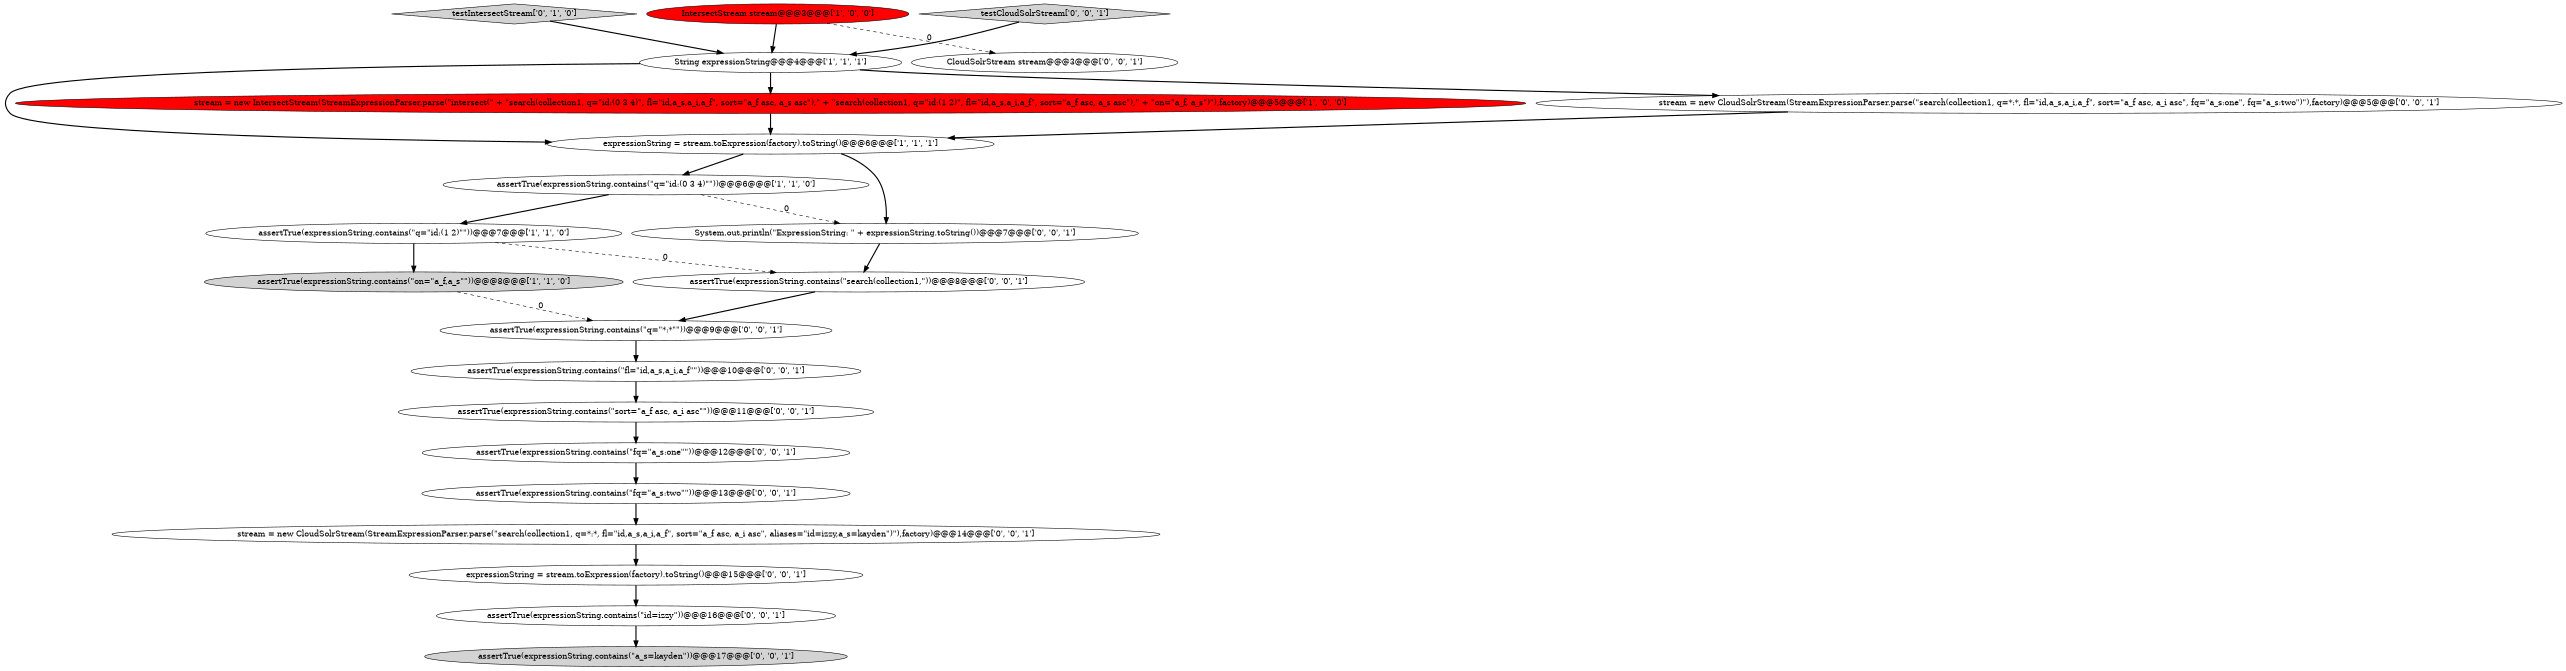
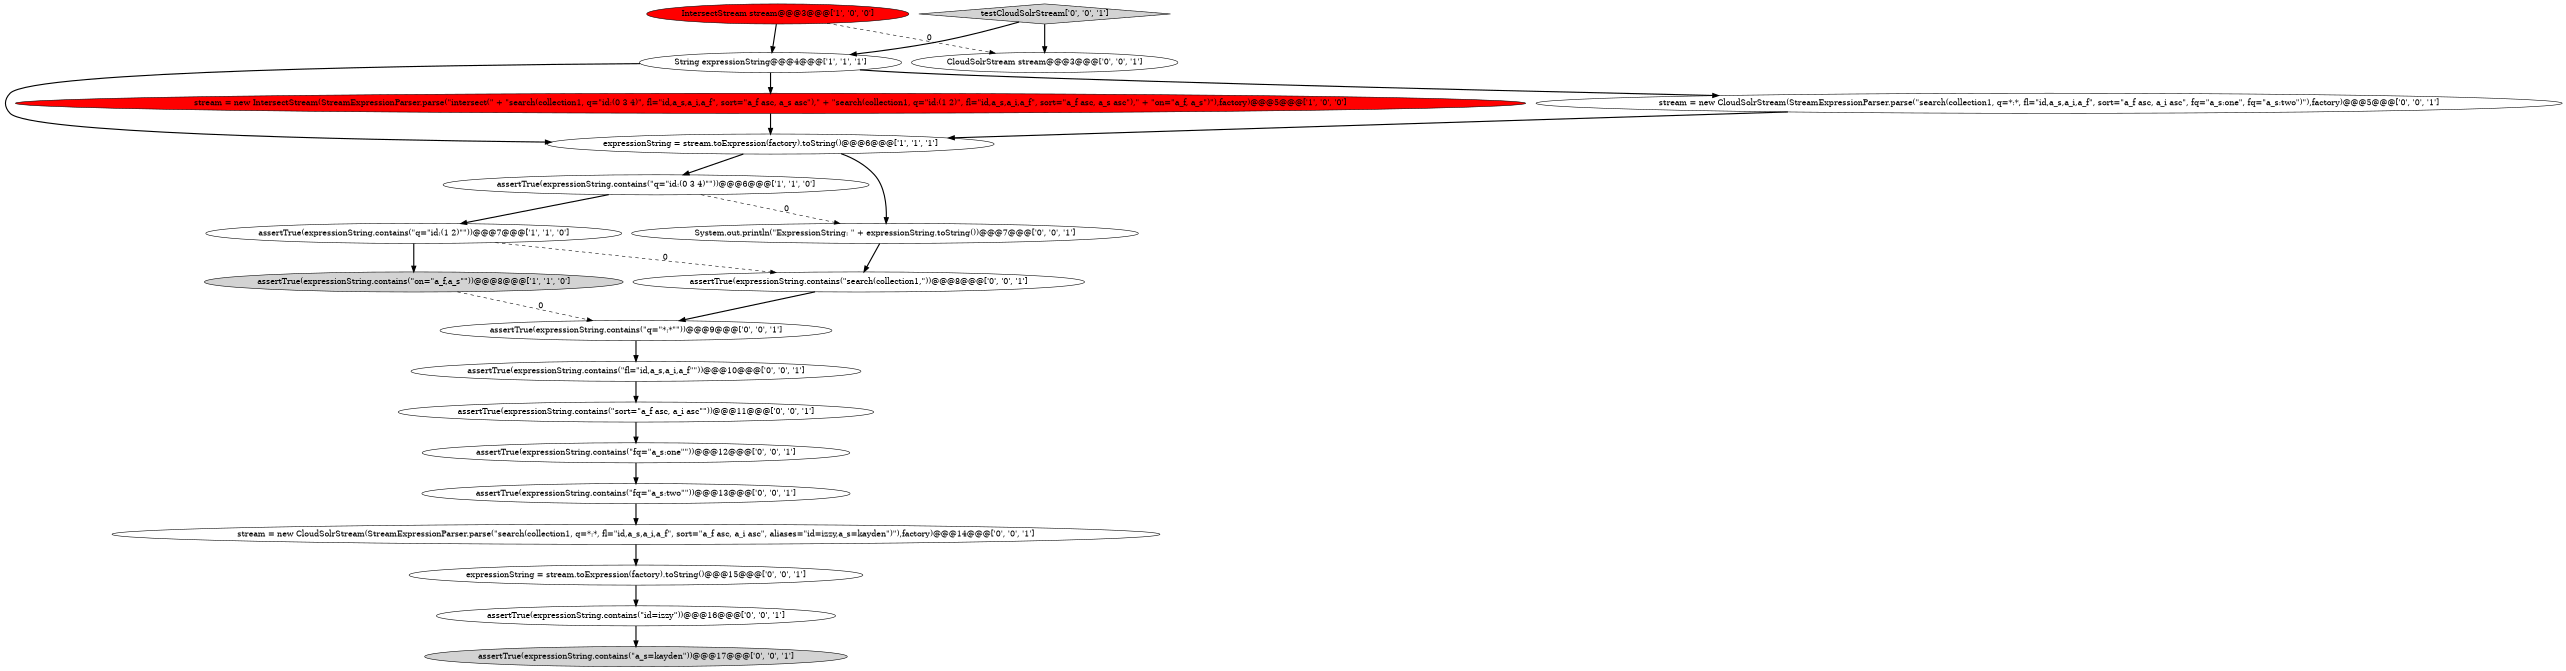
(514, 14) -> none
none -> (1045, 35)
